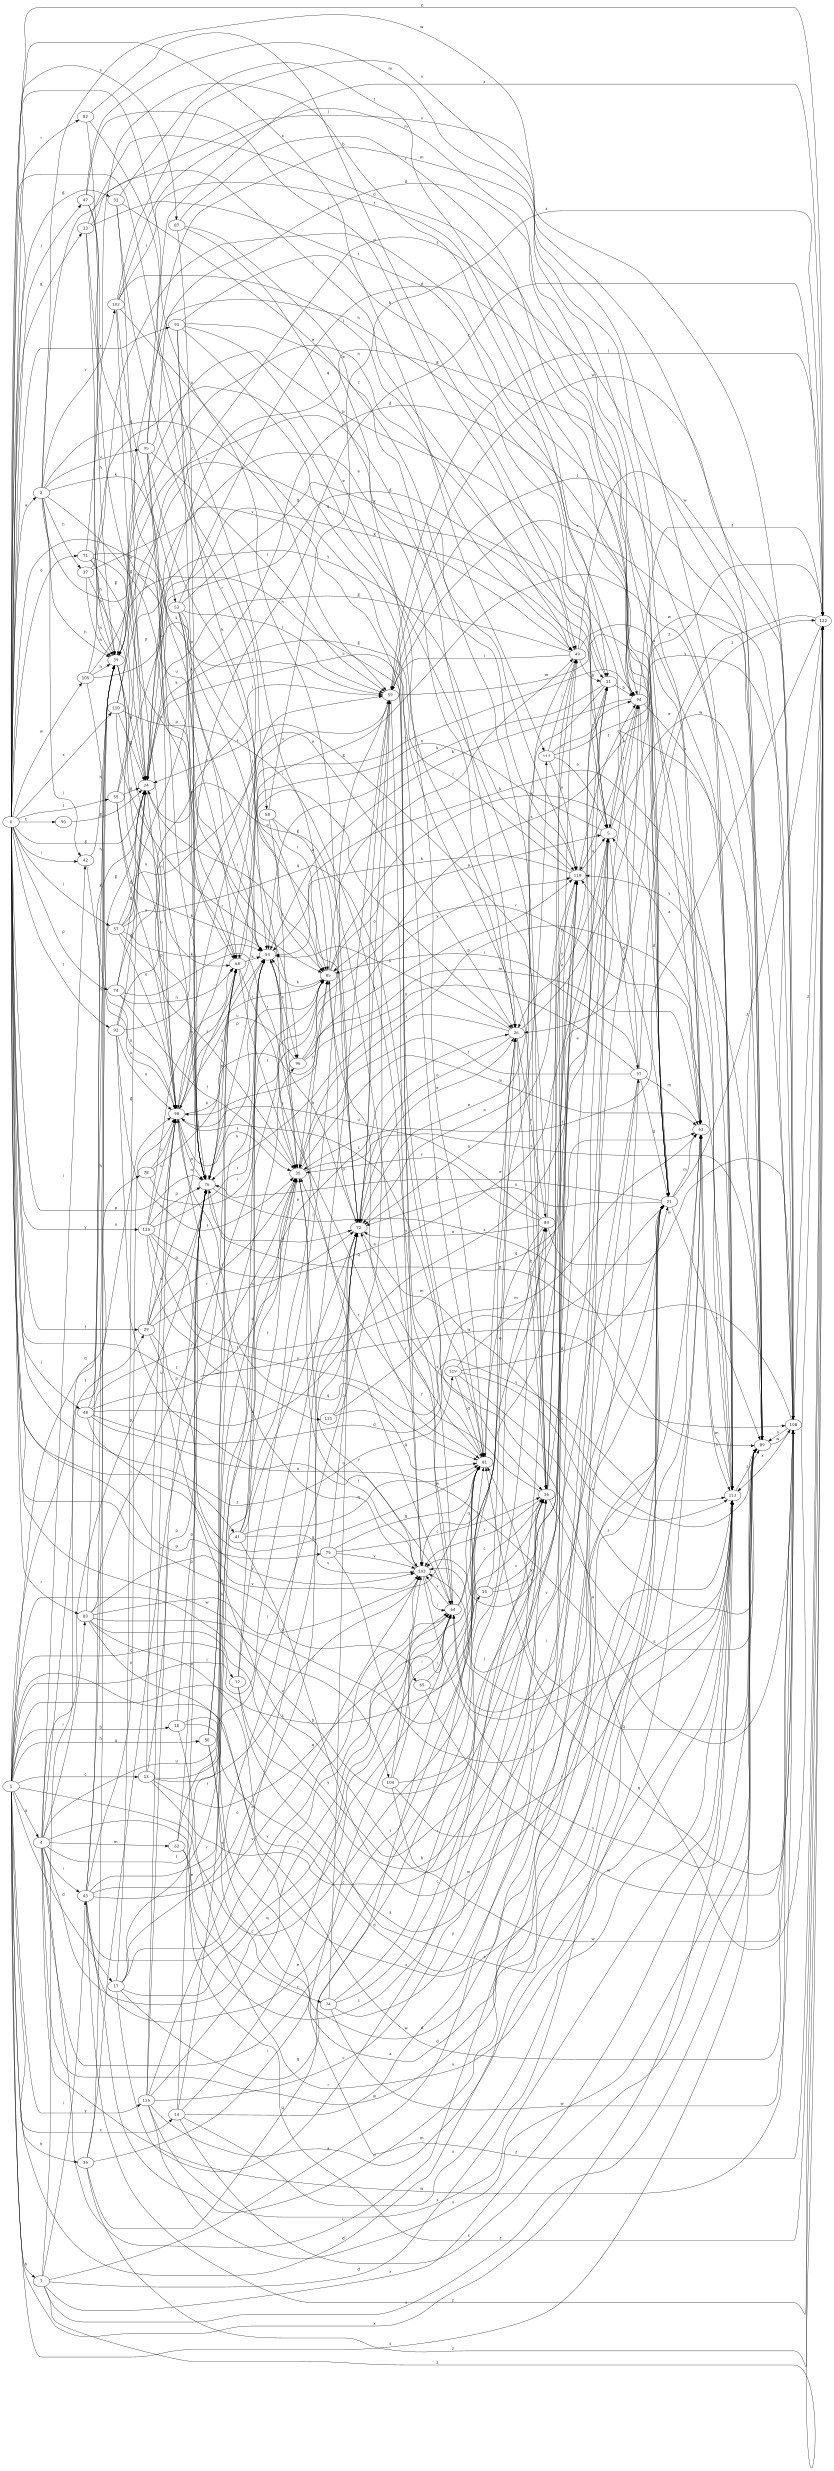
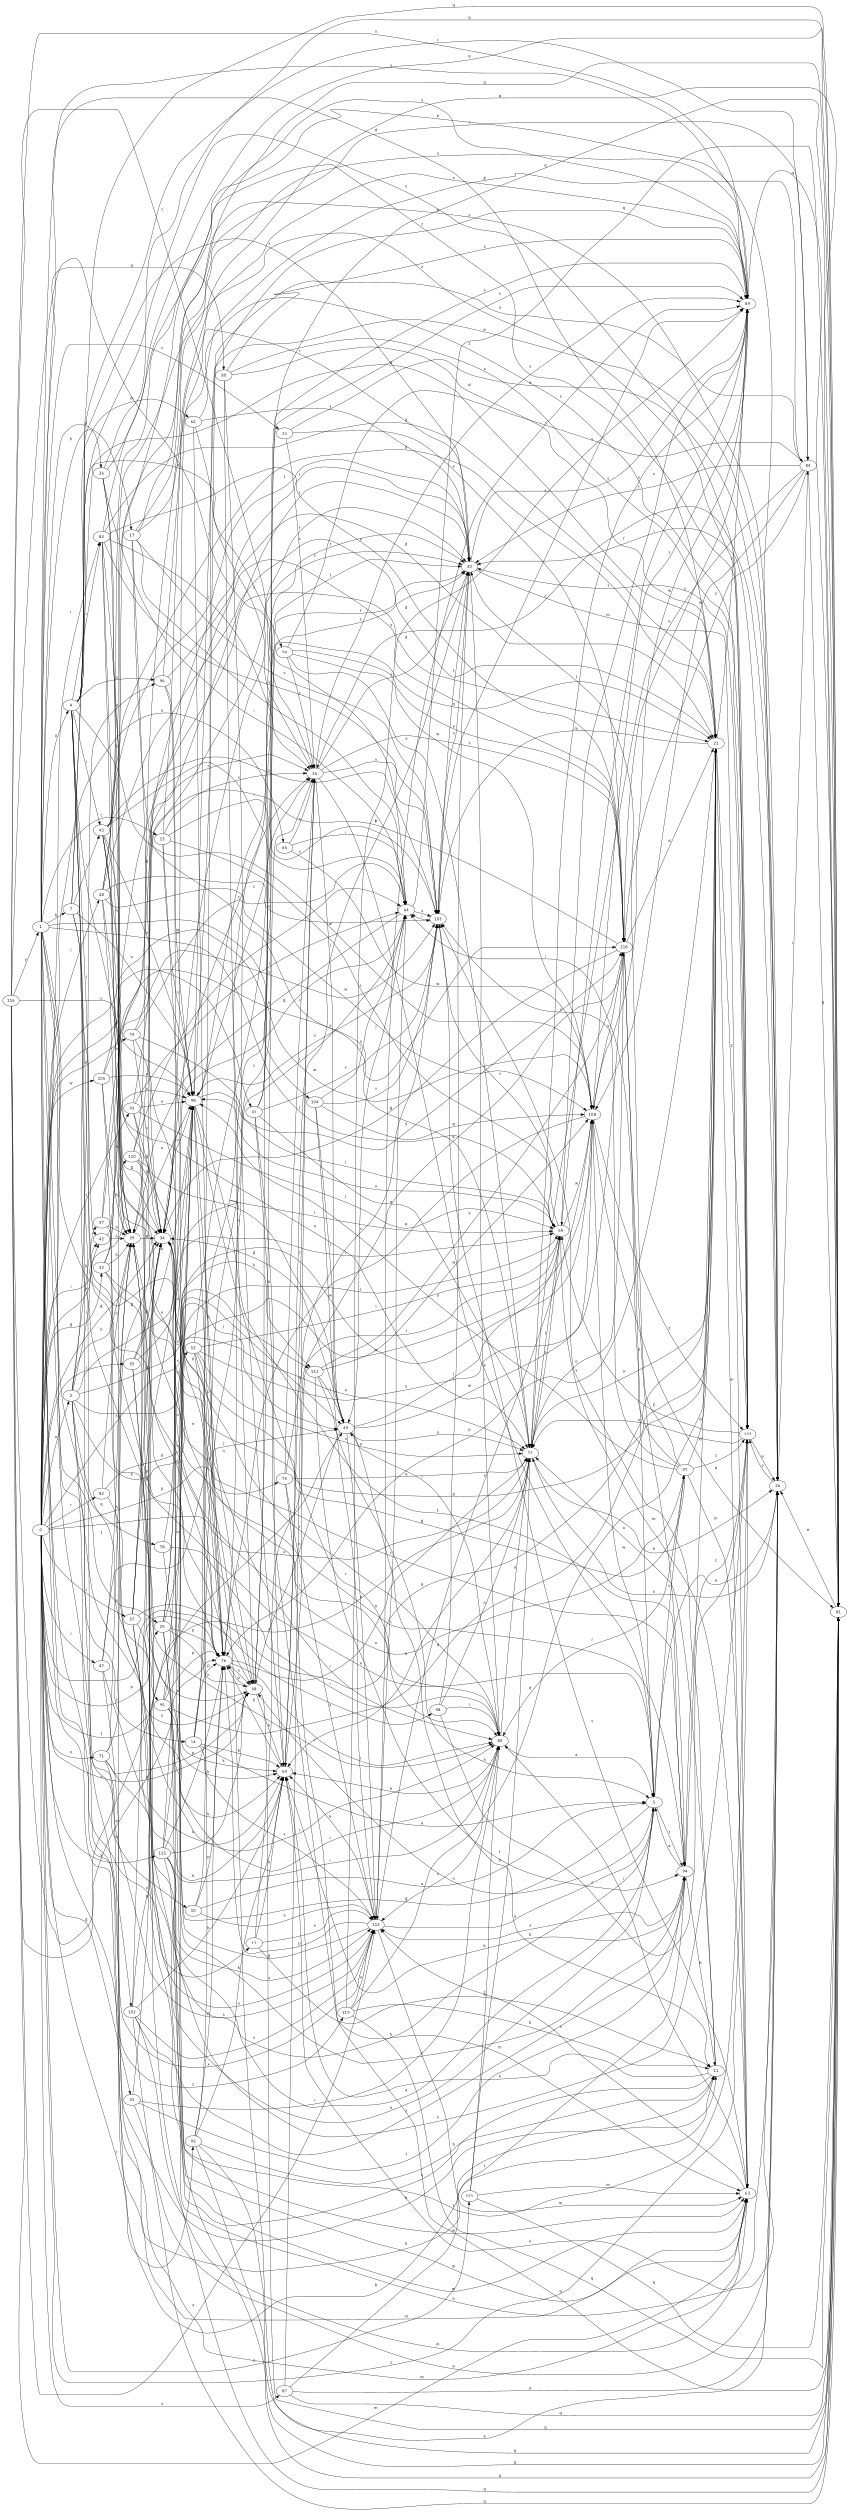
(193, 633) -> (298, 1544)
(623, 690) -> (700, 1970)
(64, 822) -> none
(131, 898) -> (147, 1128)
(283, 1005) -> (301, 1274)
(647, 1033) -> (669, 847)
(370, 1233) -> (487, 1981)
none -> (304, 1538)
(547, 1593) -> (577, 729)
(23, 2002) -> (25, 965)
(649, 2123) -> (463, 254)
